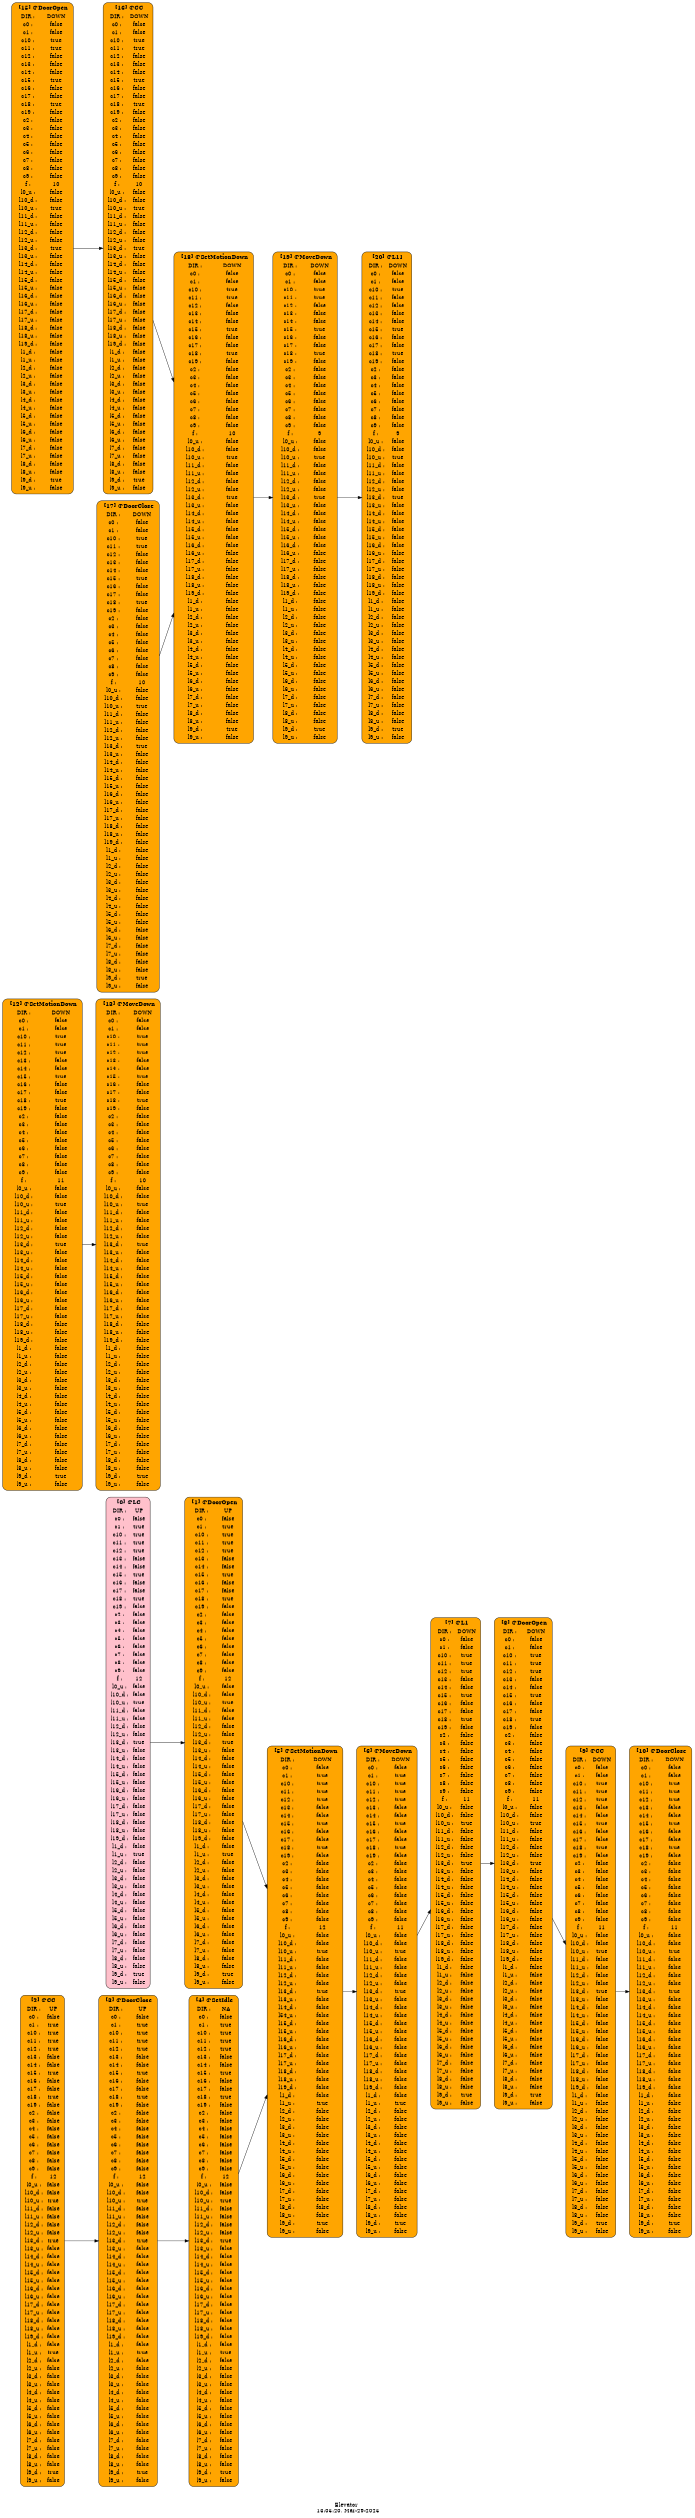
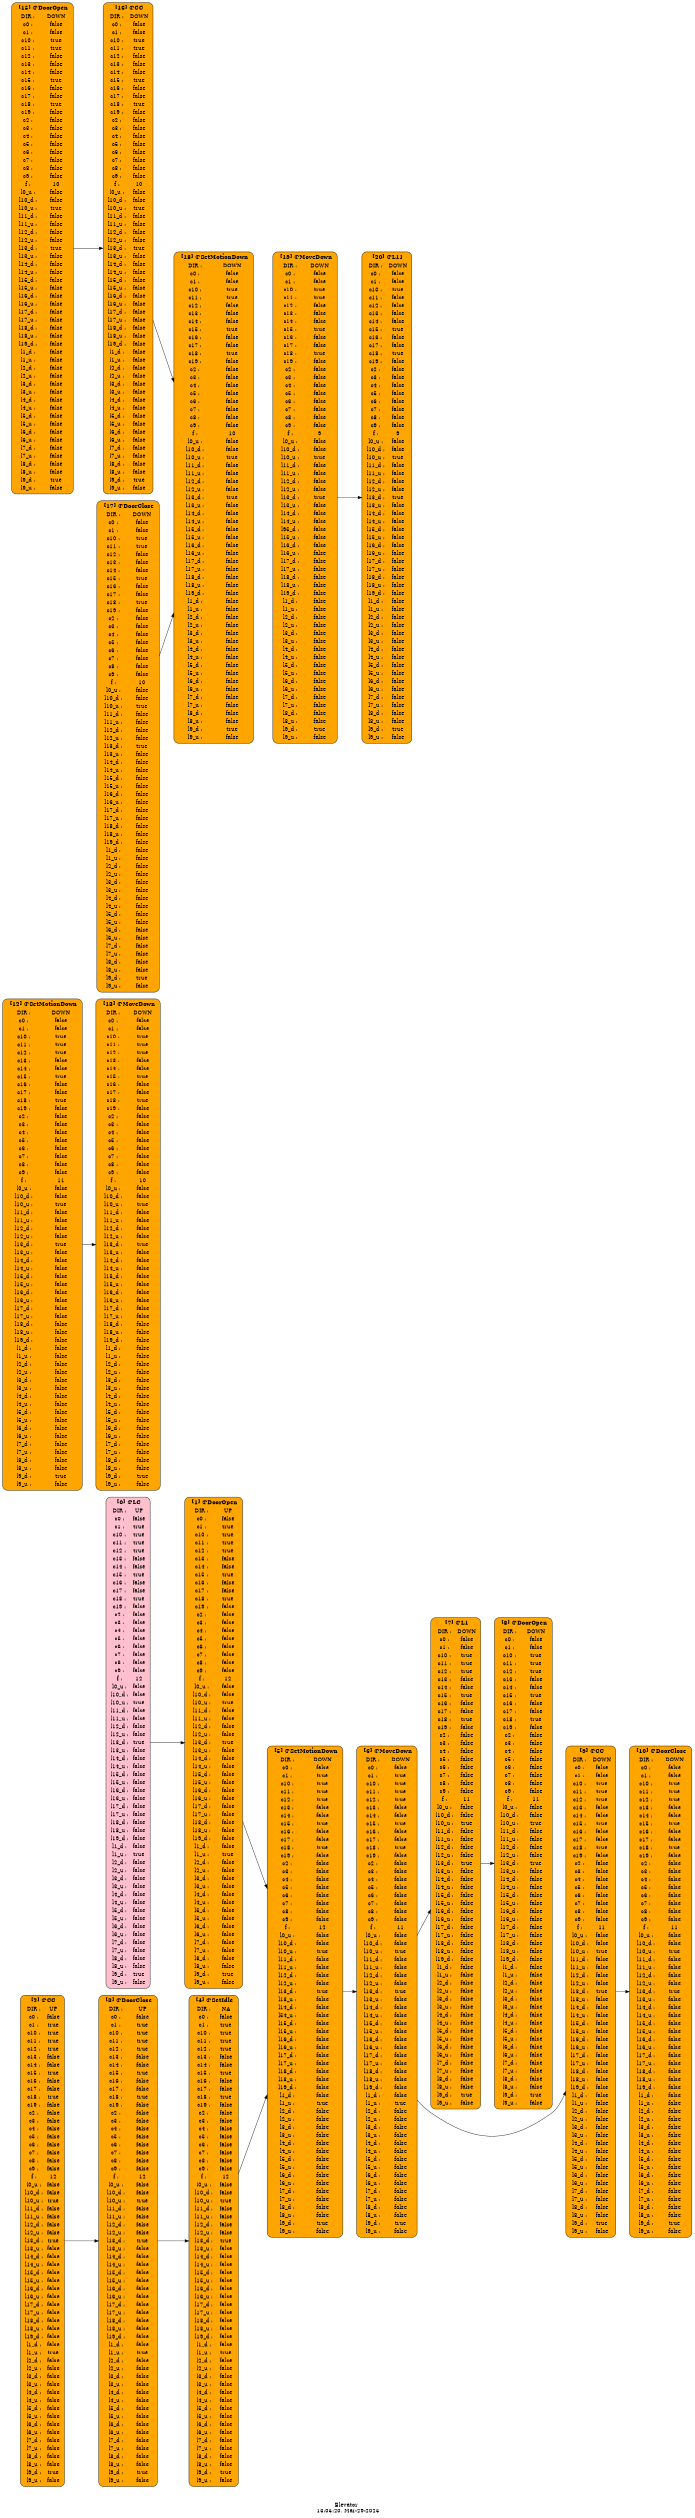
(261, 498) -> none
(291, 530) -> (291, 530)
(558, 1930) -> (493, 2136)
